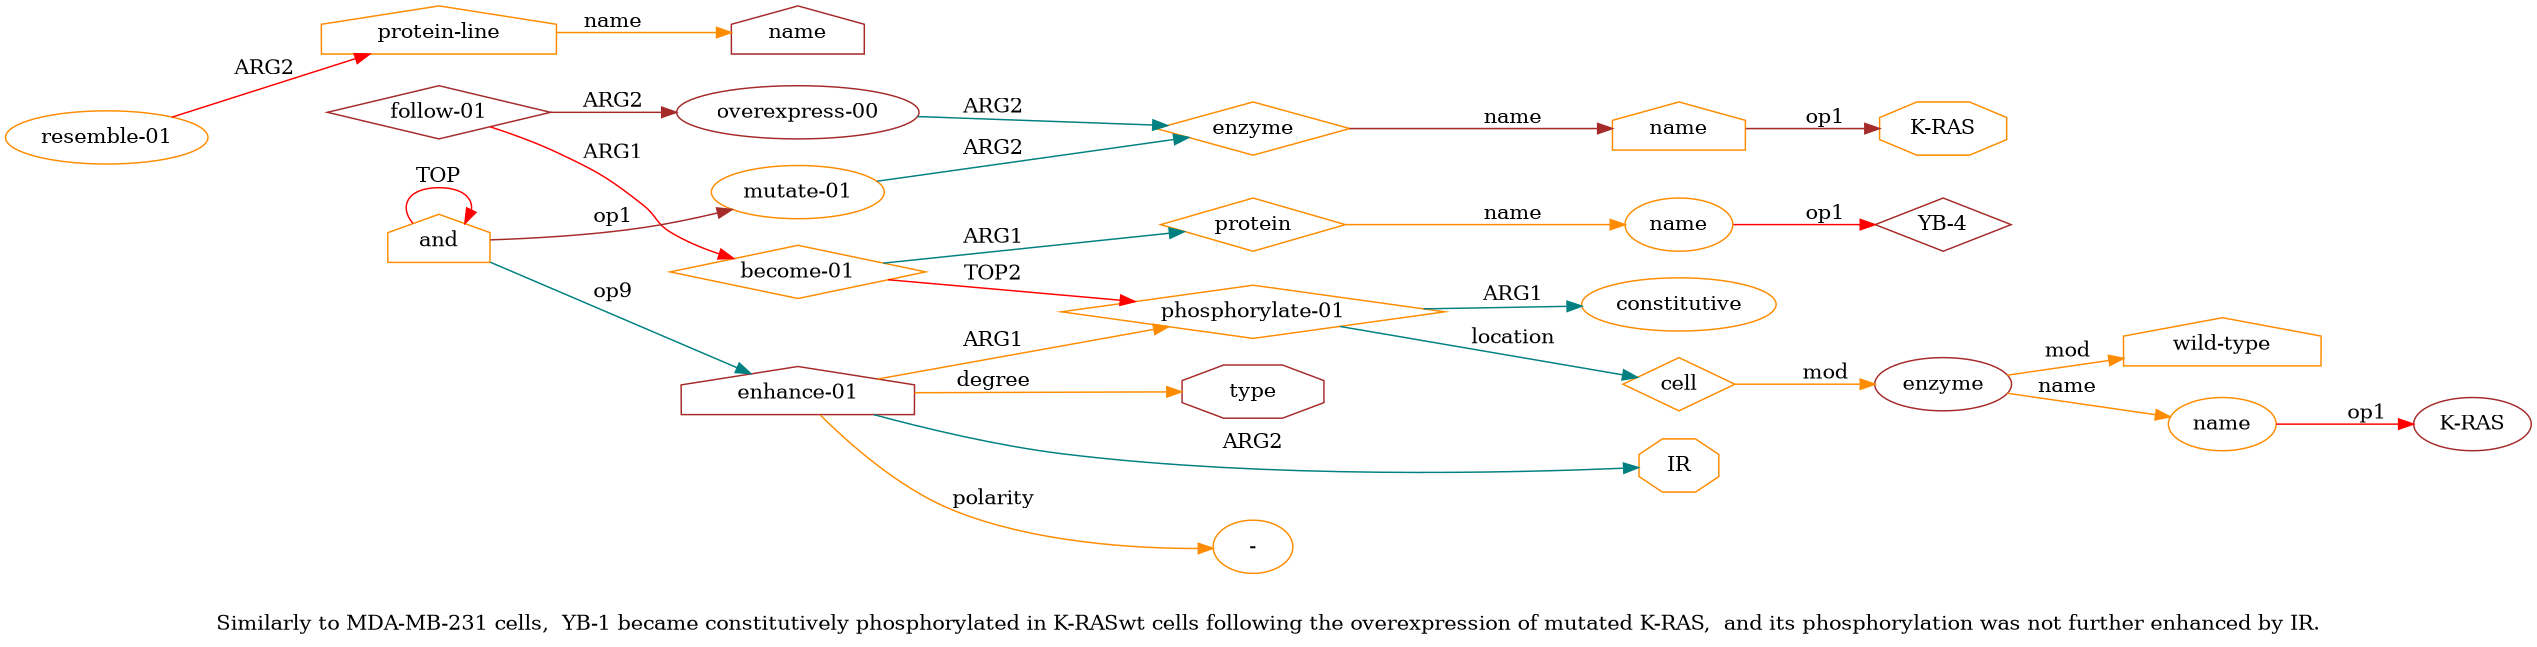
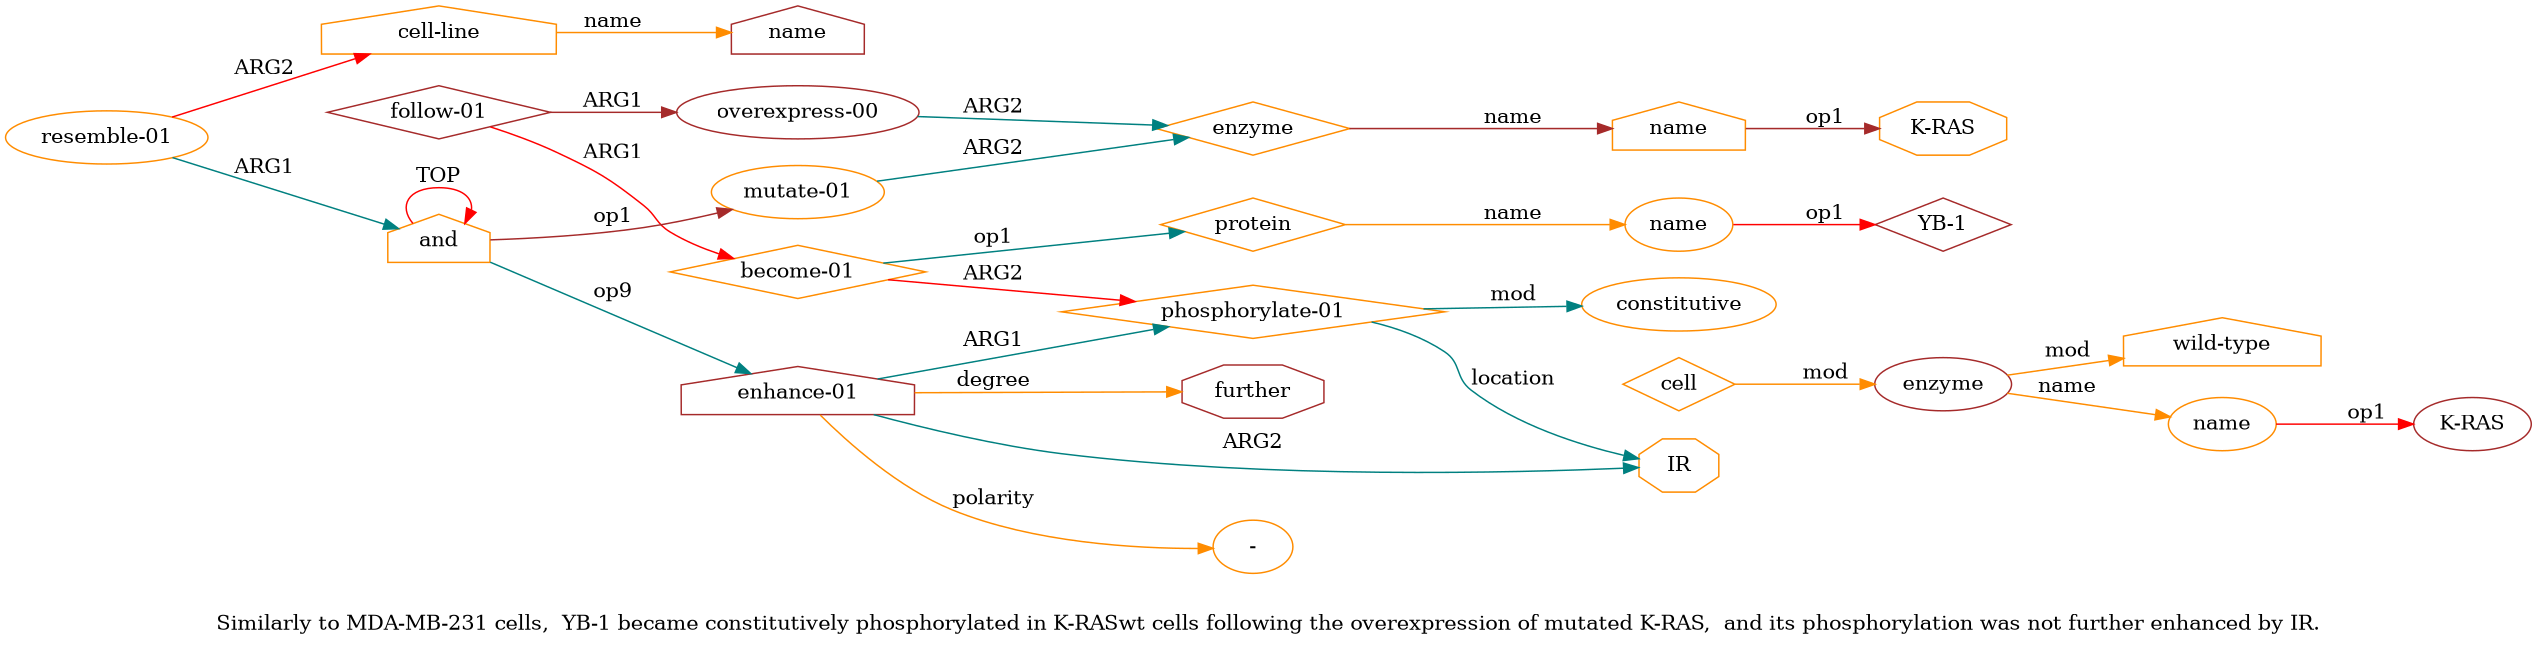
(439, 33) -> (439, 33)
(613, 101) -> (613, 101)
none -> (278, 191)
(1943, 225) -> (1943, 225)
(993, 237) -> (993, 237)
(993, 274) -> (993, 274)
(1513, 295) -> (1513, 295)
(1481, 351) -> (1488, 402)
(1016, 354) -> (1016, 354)
(1253, 392) -> (1253, 392)
